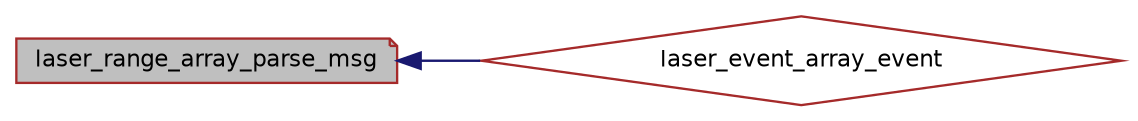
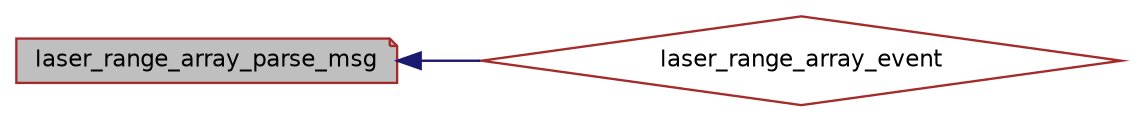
(801, 61) -> (801, 61)
